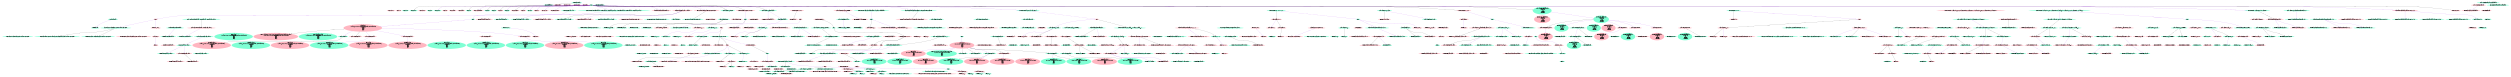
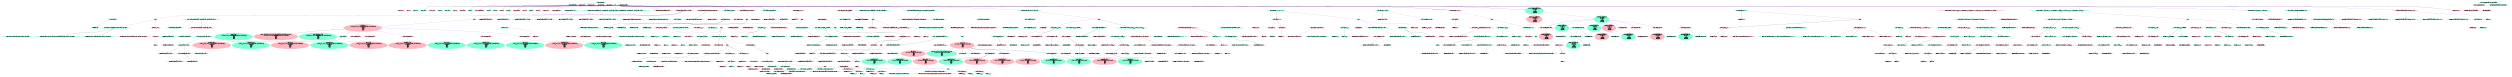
(461, 11) -> none
